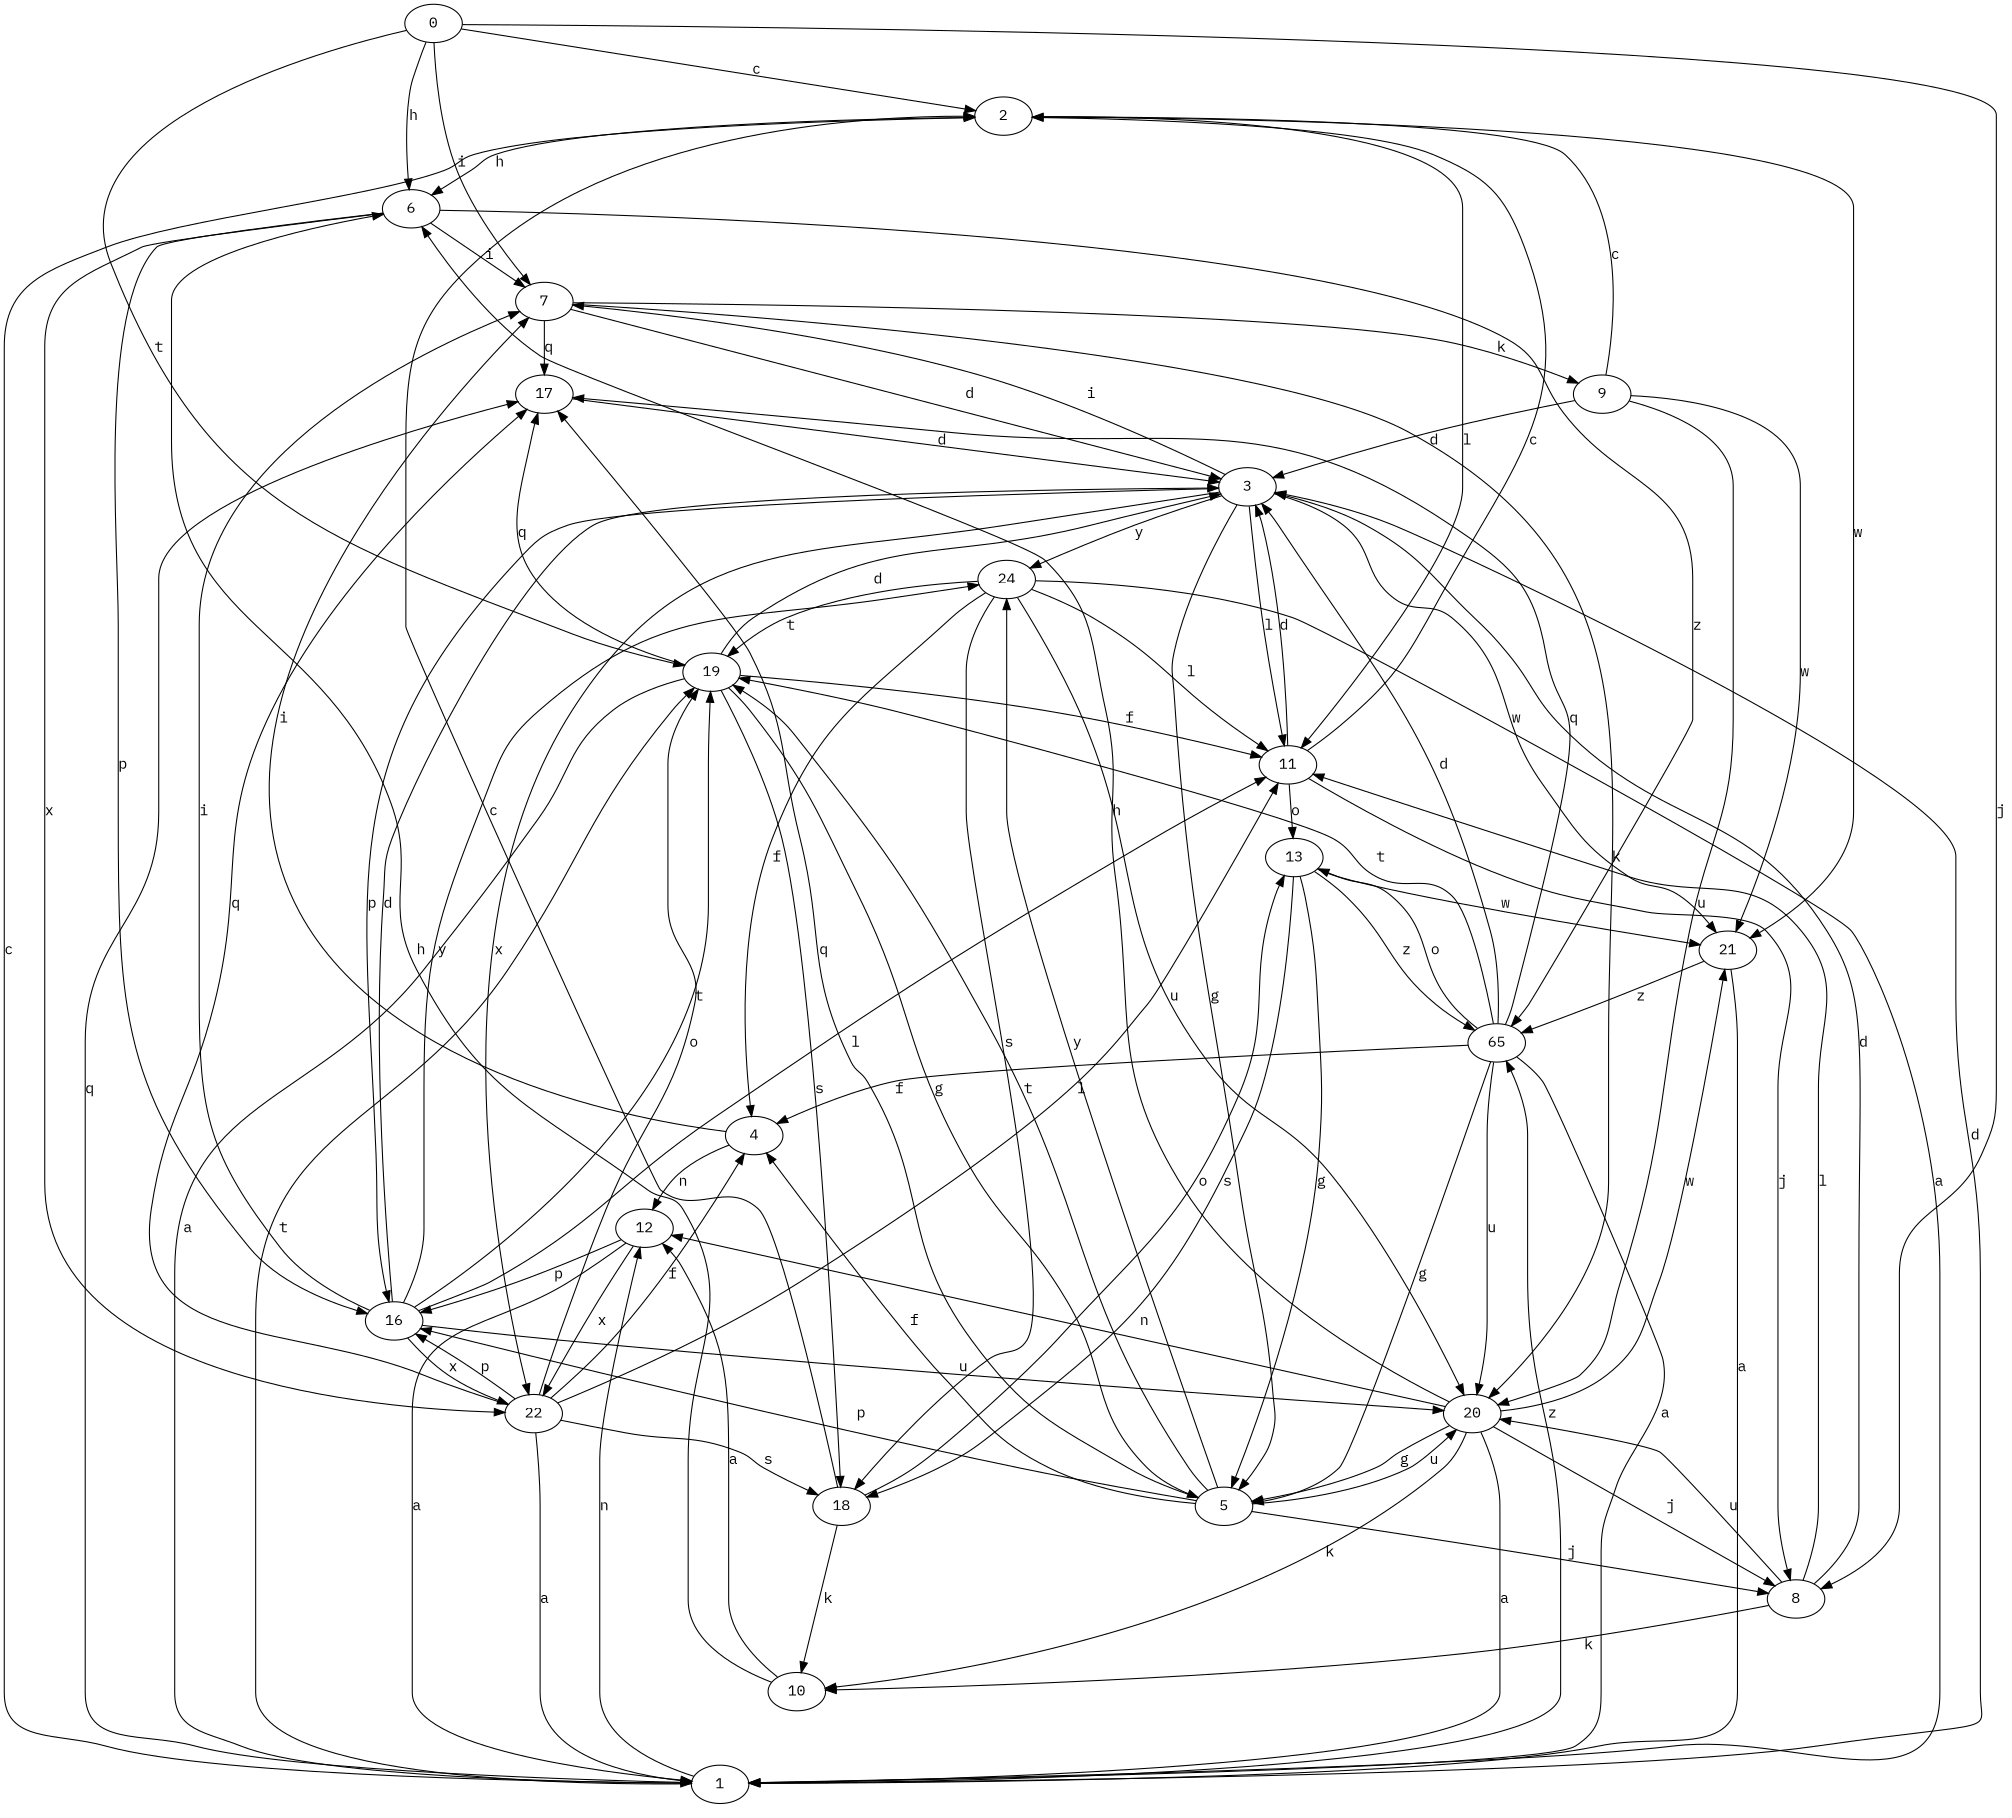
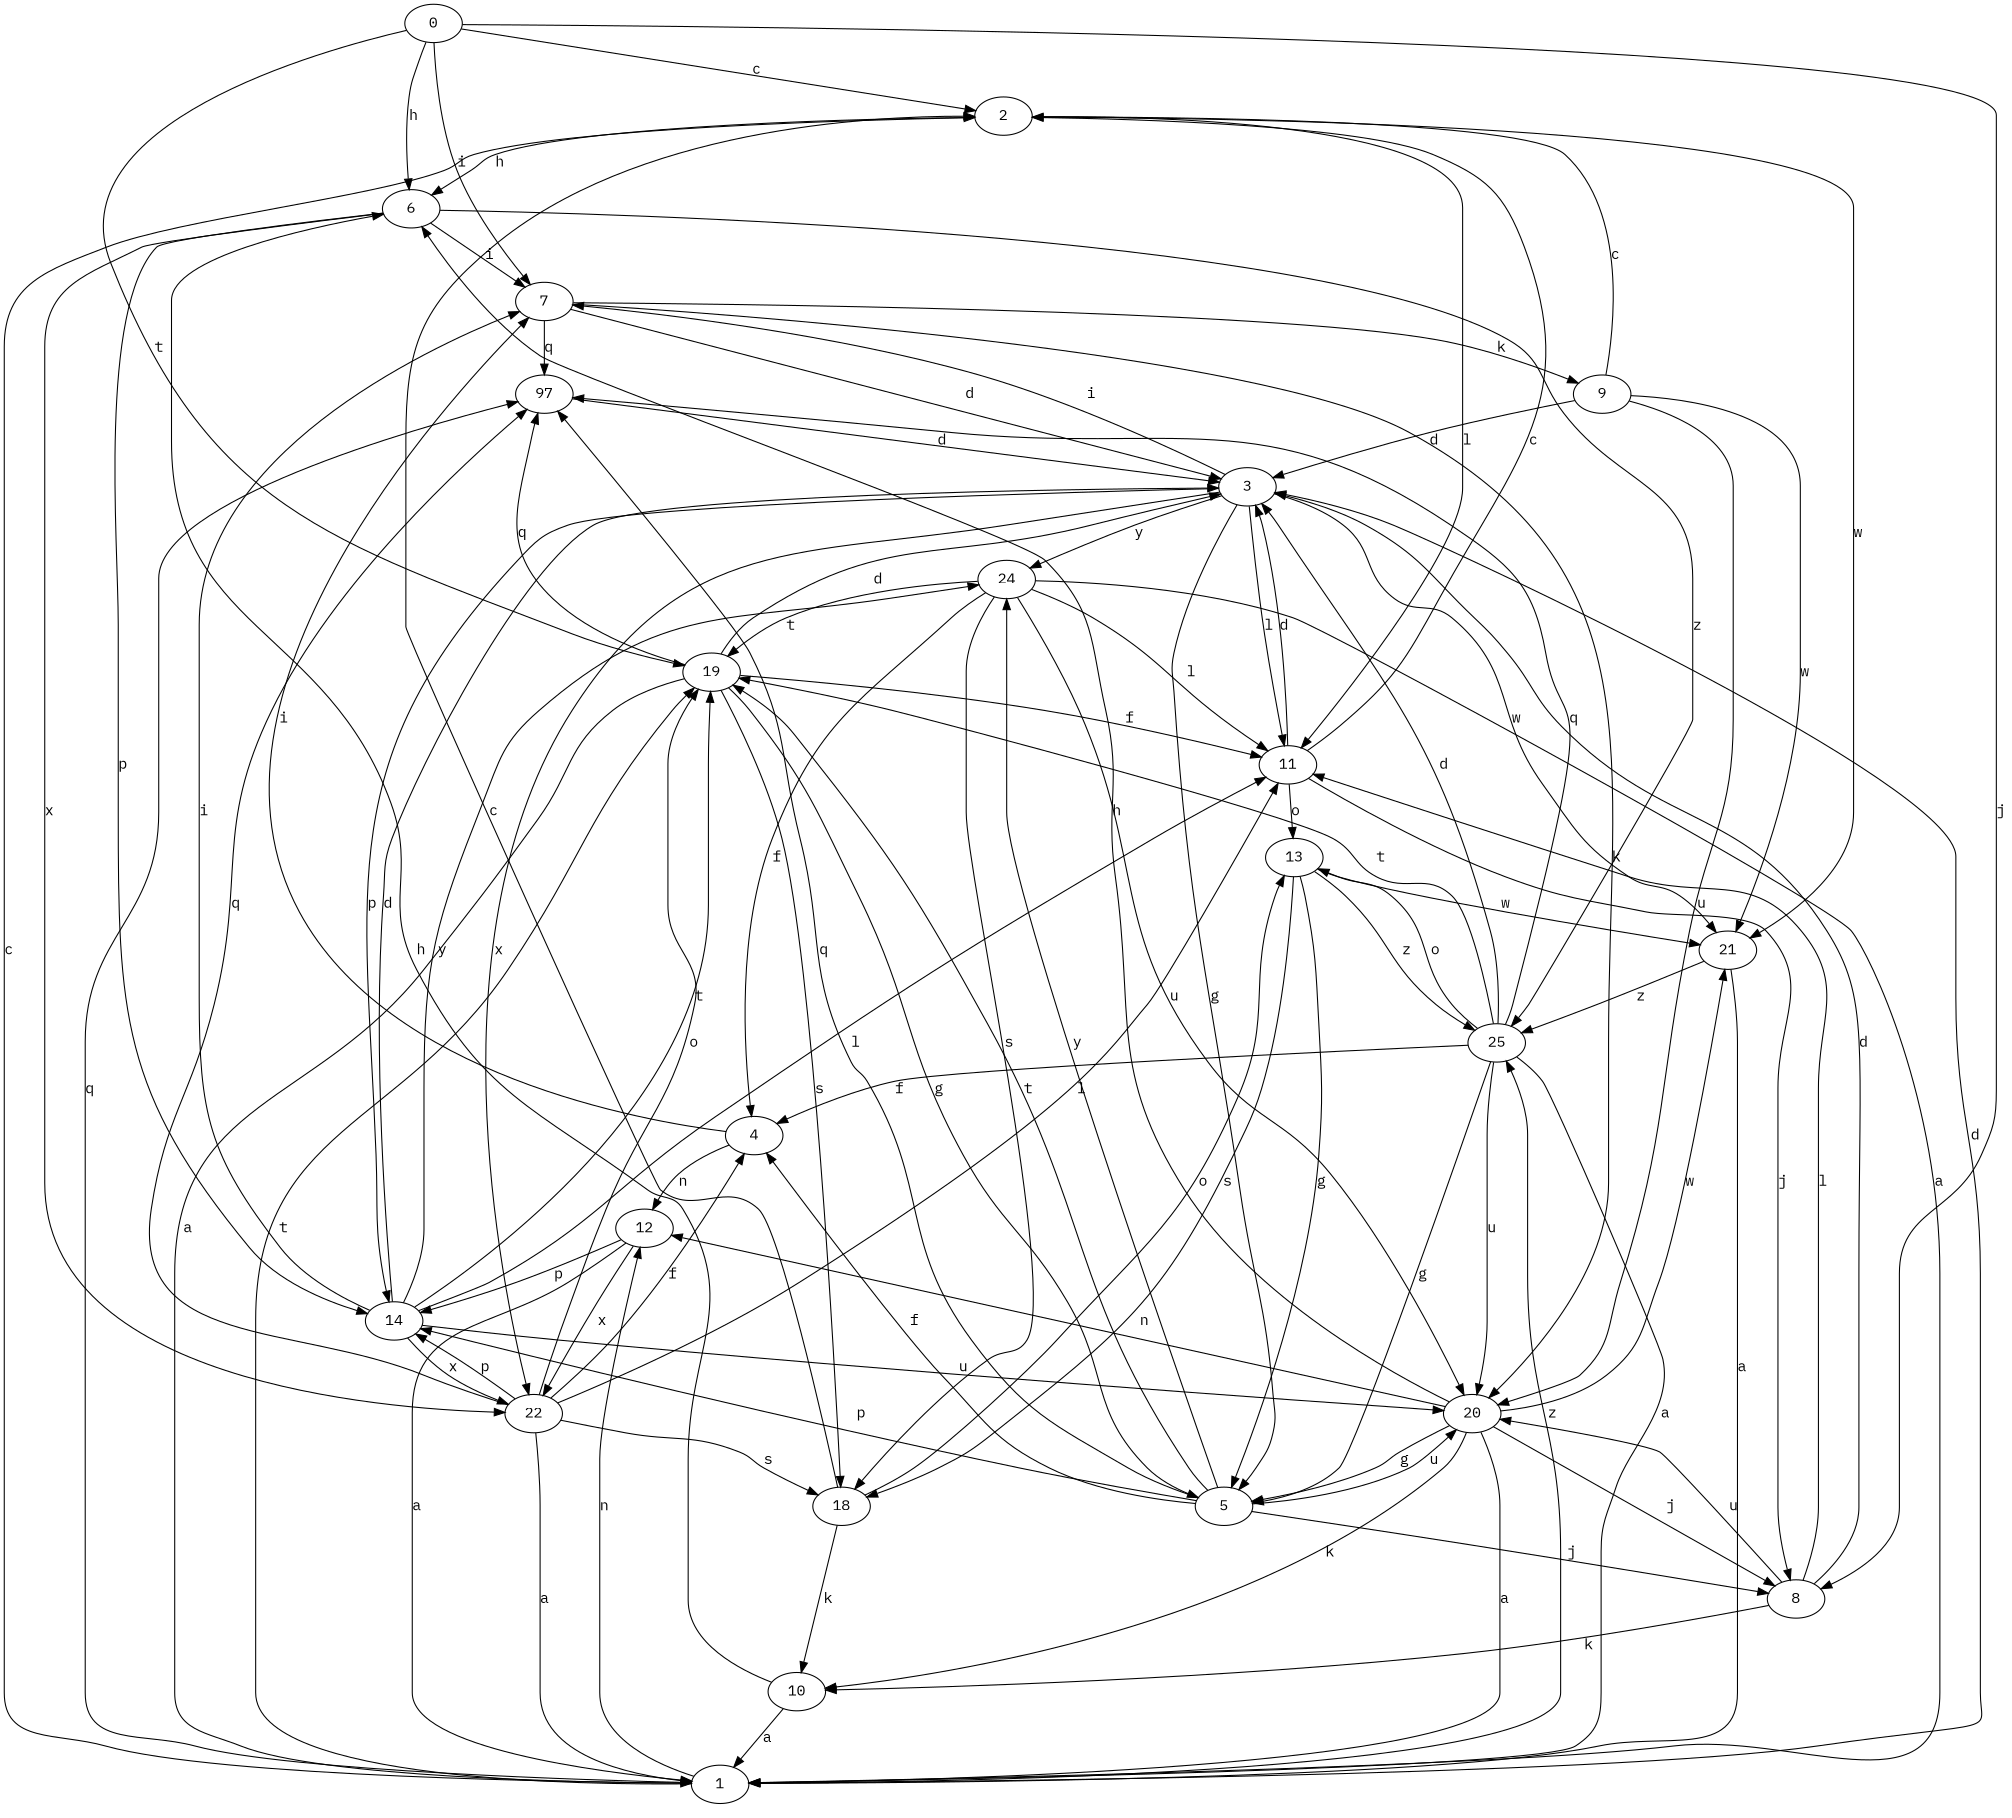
(544, 394) -> (544, 394)
(1497, 1043) -> (1497, 1043)
(394, 1321) -> (394, 1321)
(729, 1466) -> (762, 1734)
